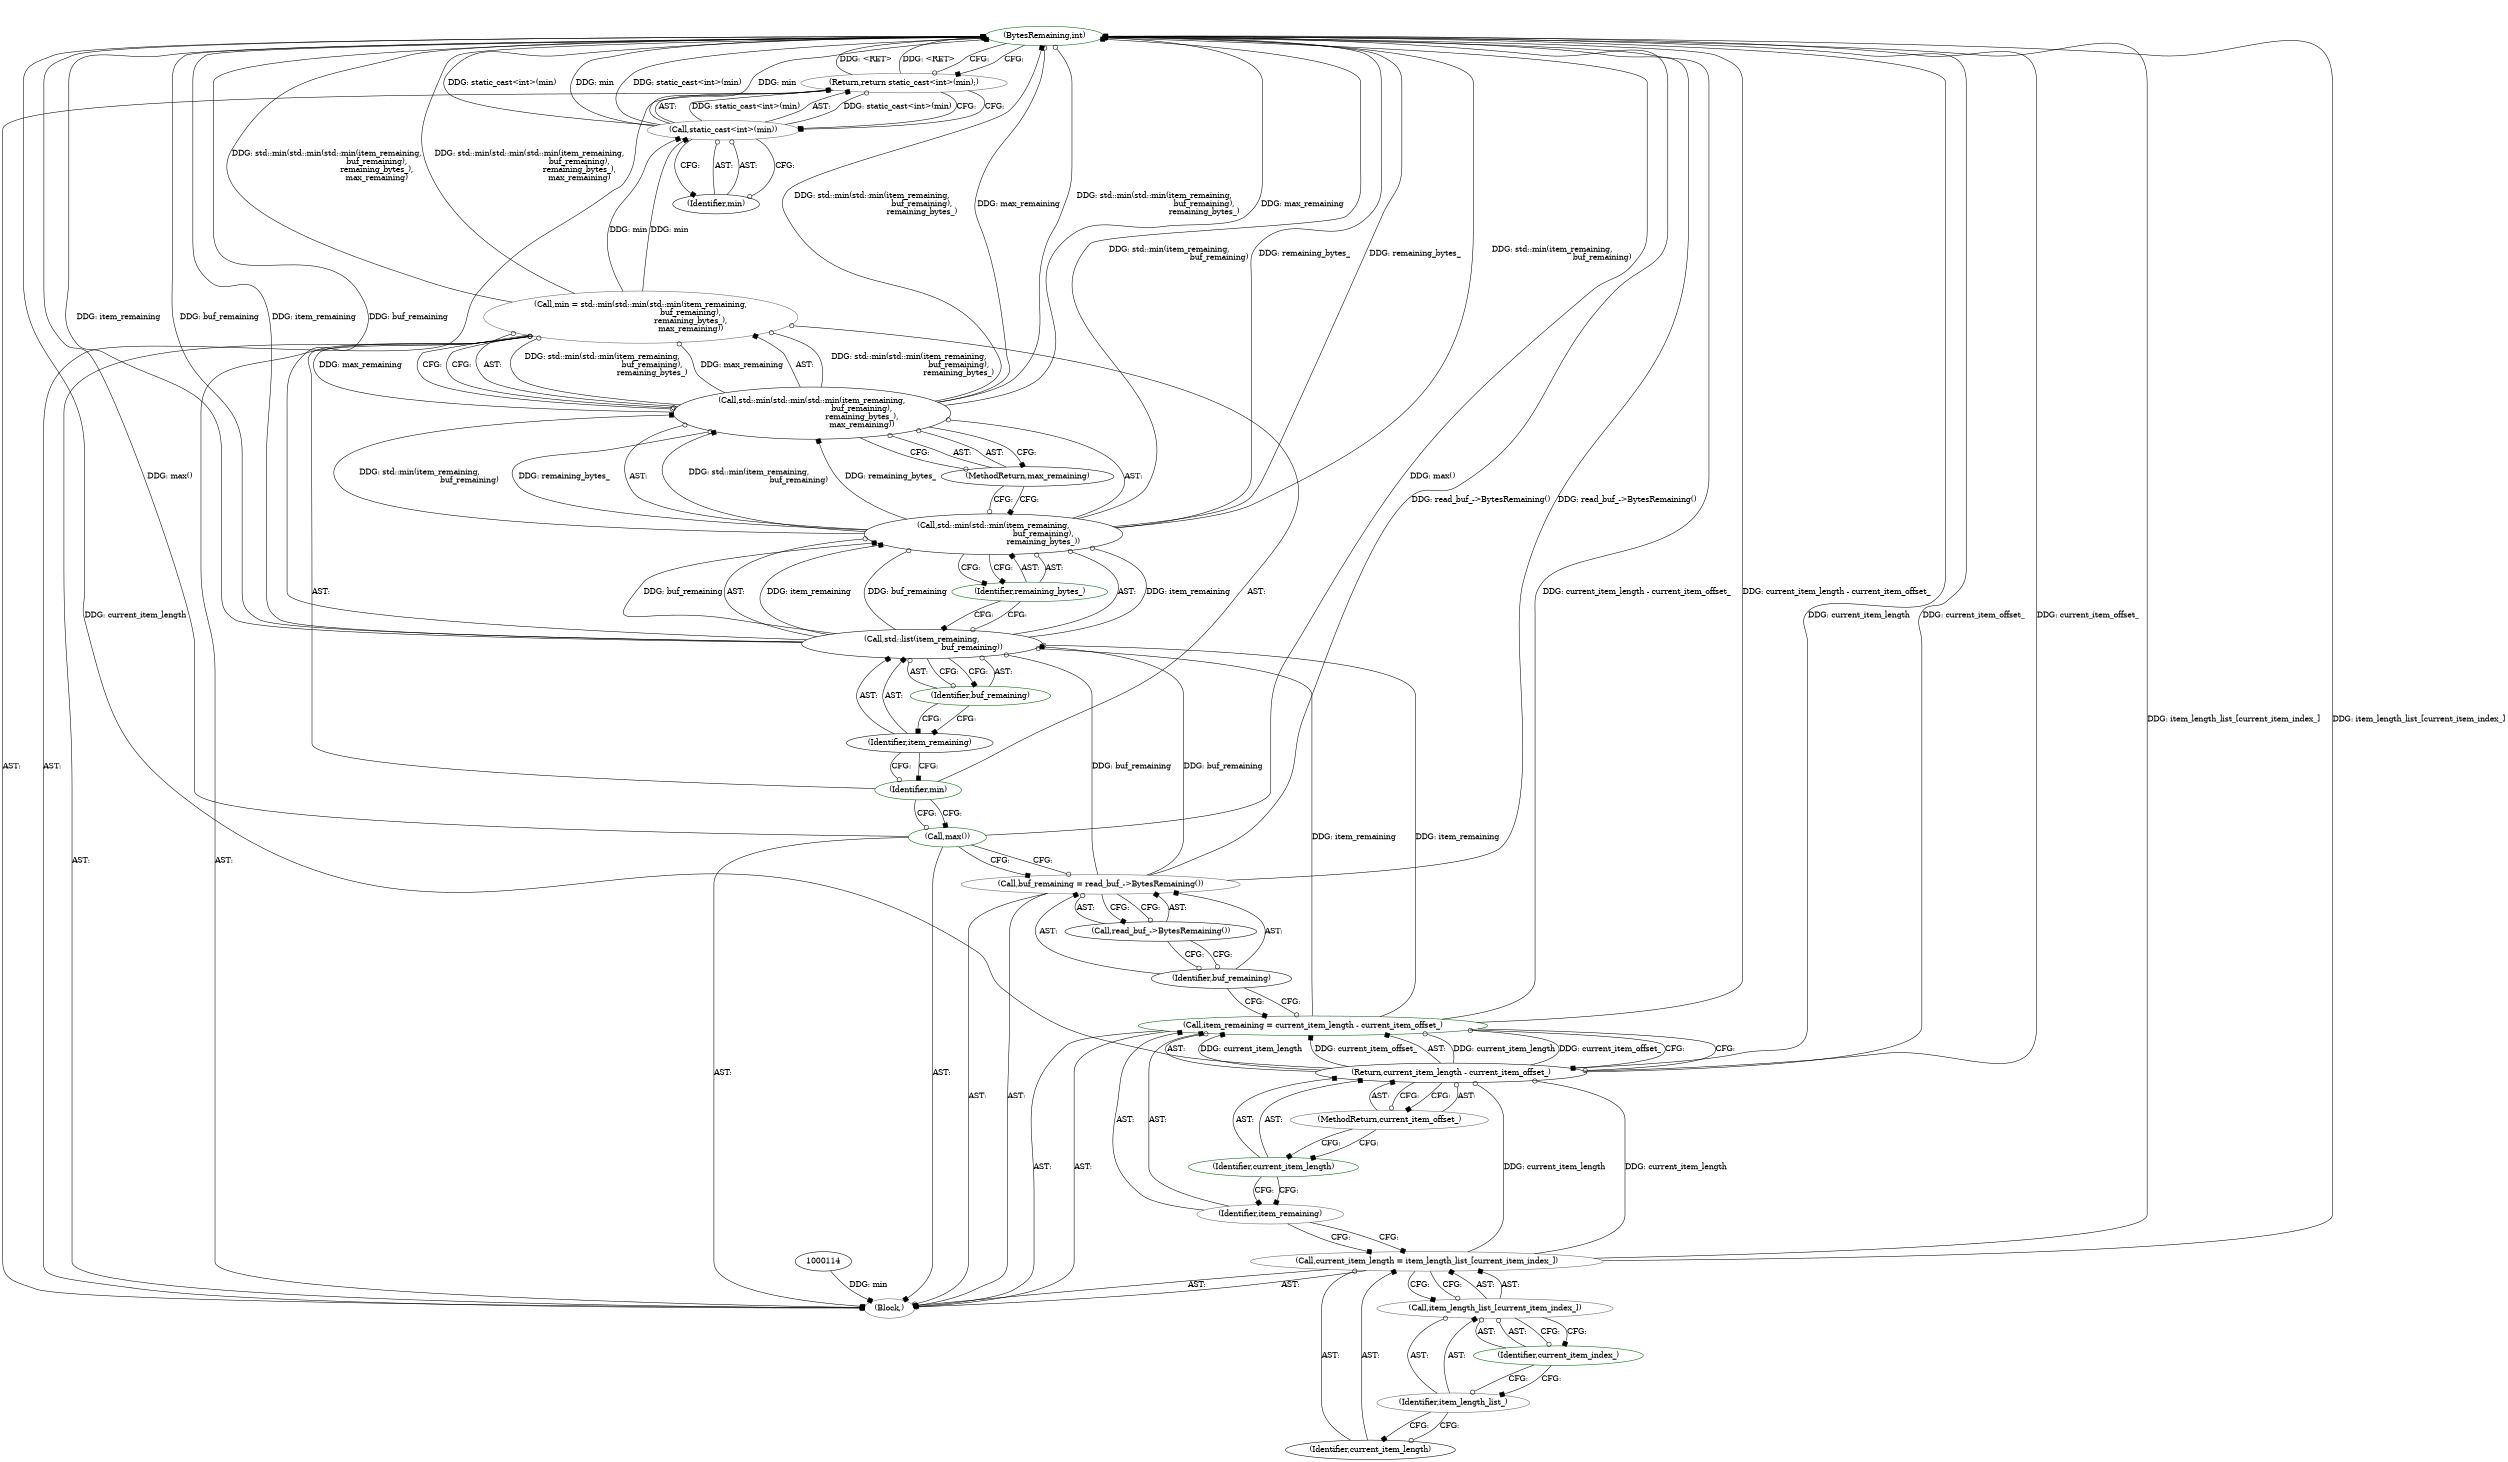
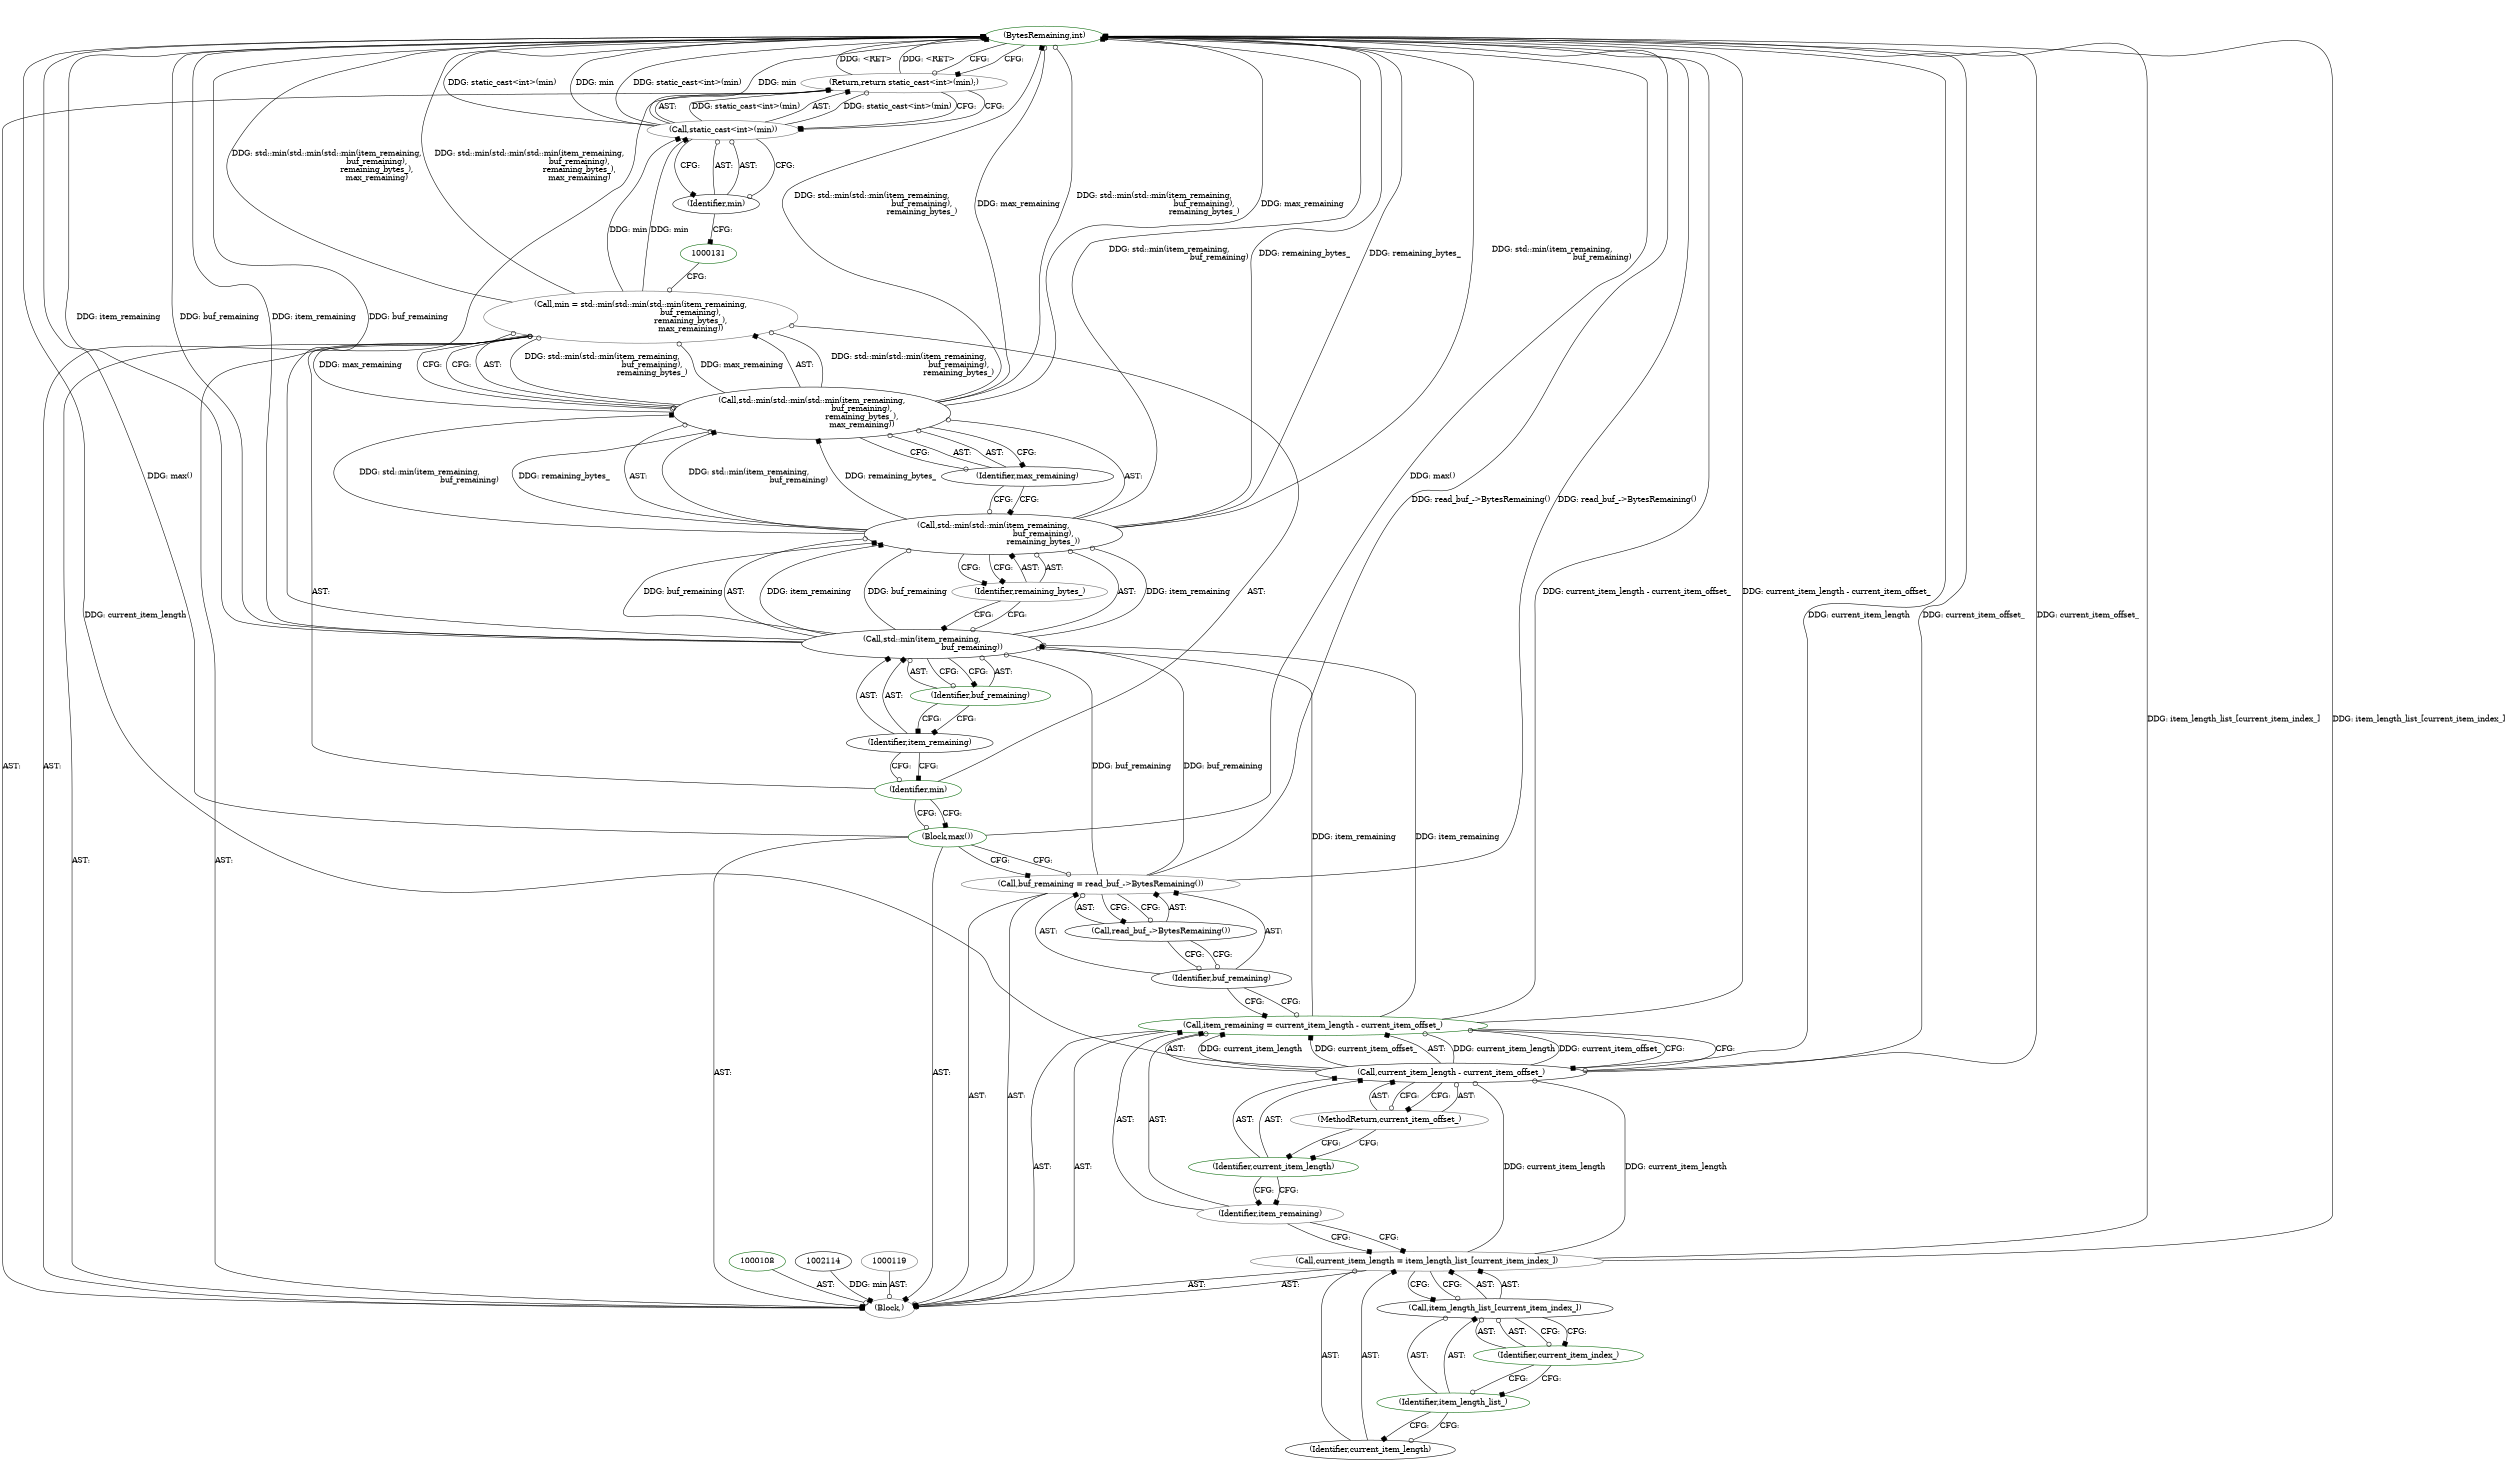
none -> (708, 254)
(1028, 477) -> (1028, 477)
(1030, 592) -> (1030, 592)
(922, 644) -> (922, 644)
(947, 837) -> (947, 837)
(1451, 1073) -> (1451, 1073)
none -> (757, 1261)
(823, 1261) -> (823, 1261)
none -> (889, 1261)
(1495, 1309) -> (1495, 1309)
(1453, 1403) -> (1453, 1403)
